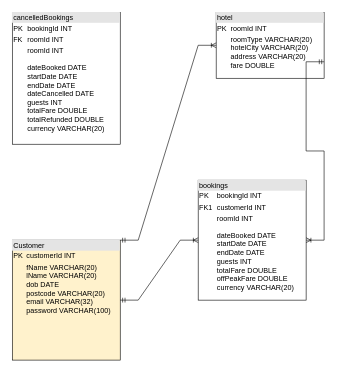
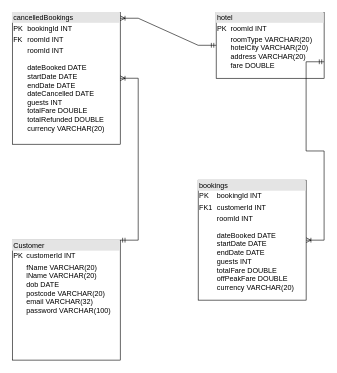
none -> (167, 31)
(168, 144) -> (130, 78)
(159, 271) -> none
(66, 300) -> (66, 300)
